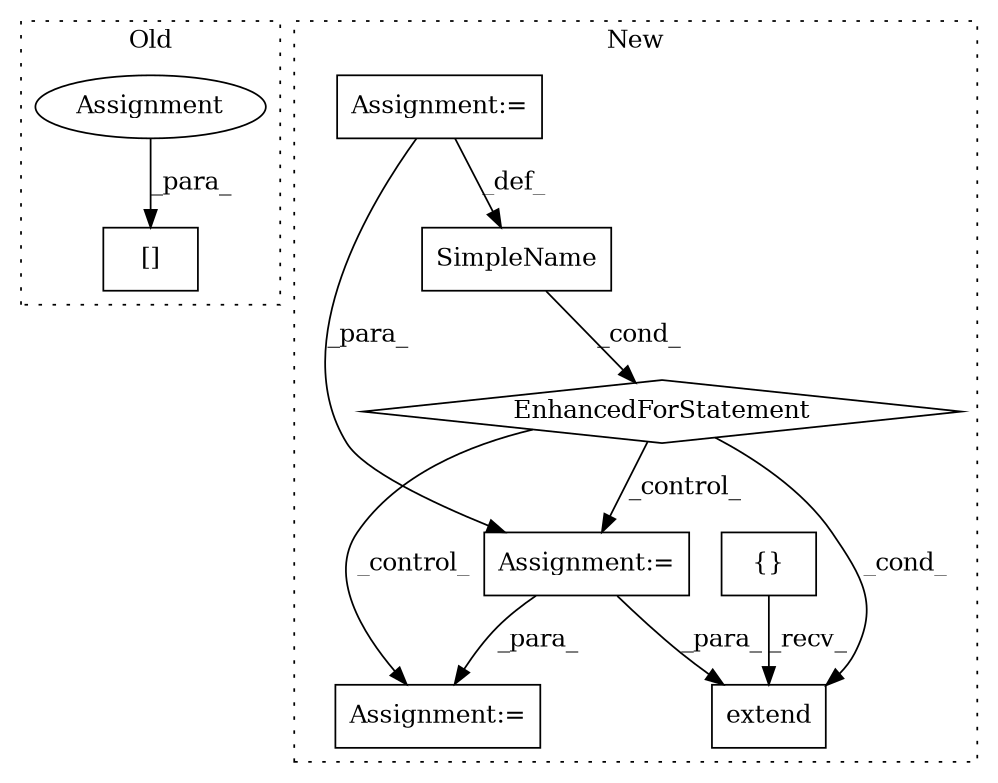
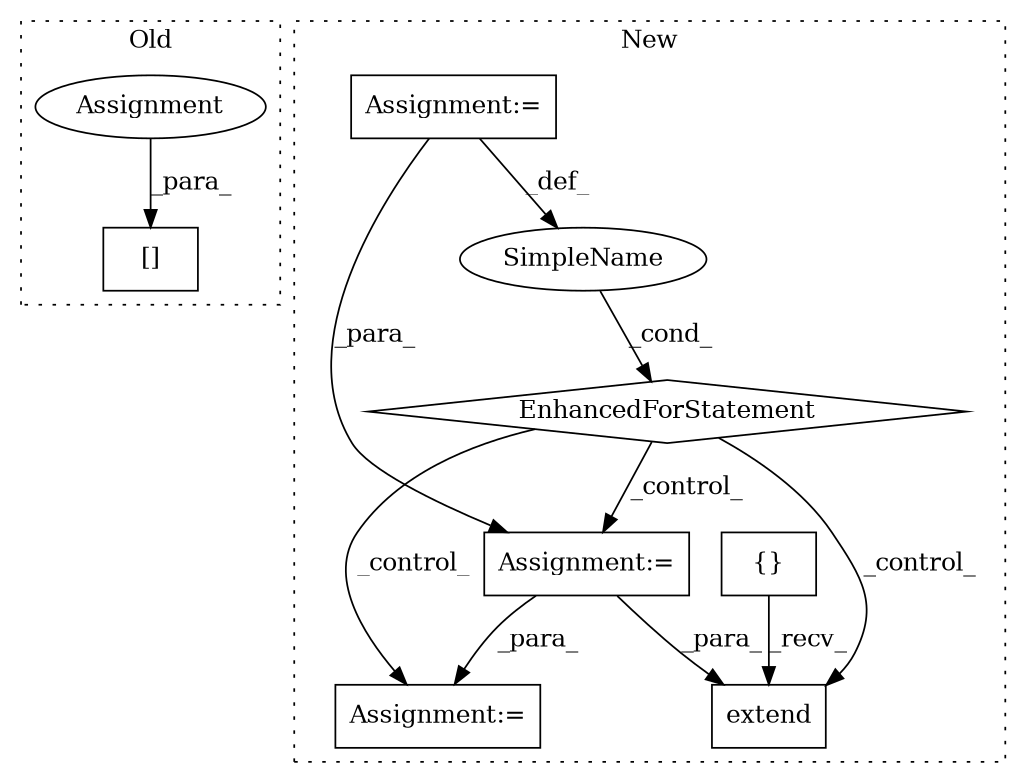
(517, 259) -> (583, 259)
(905, 564) -> (919, 564)
